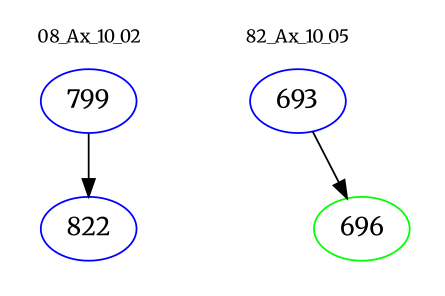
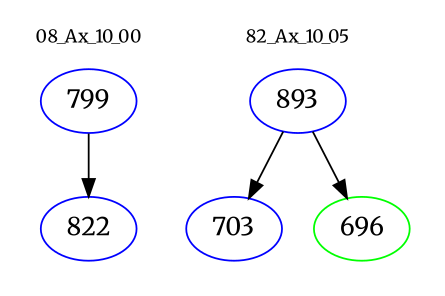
(90, 38) -> (90, 38)
(298, 101) -> (298, 101)
none -> (234, 229)
